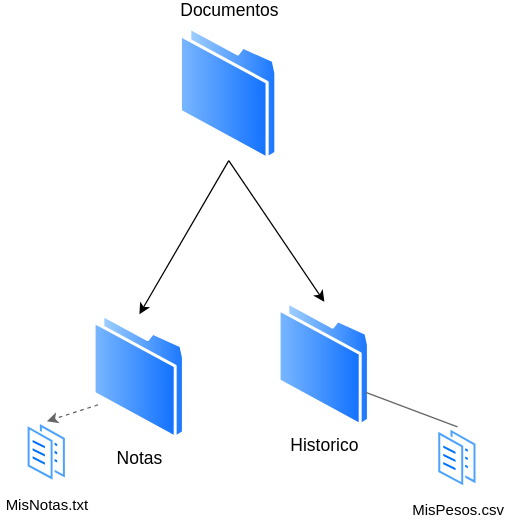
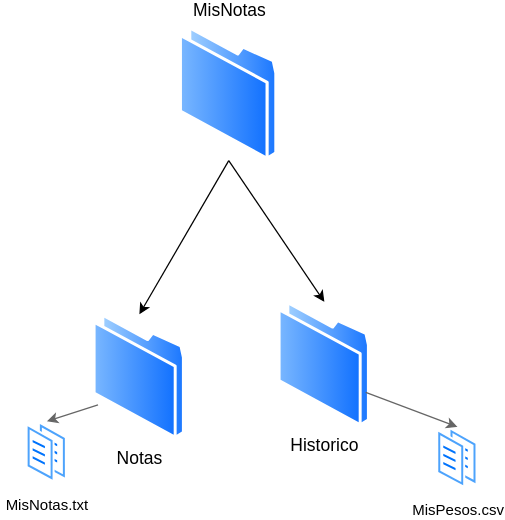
(230, 11) -> (230, 11)
(75, 412) -> (75, 412)
(451, 424) -> (448, 423)
